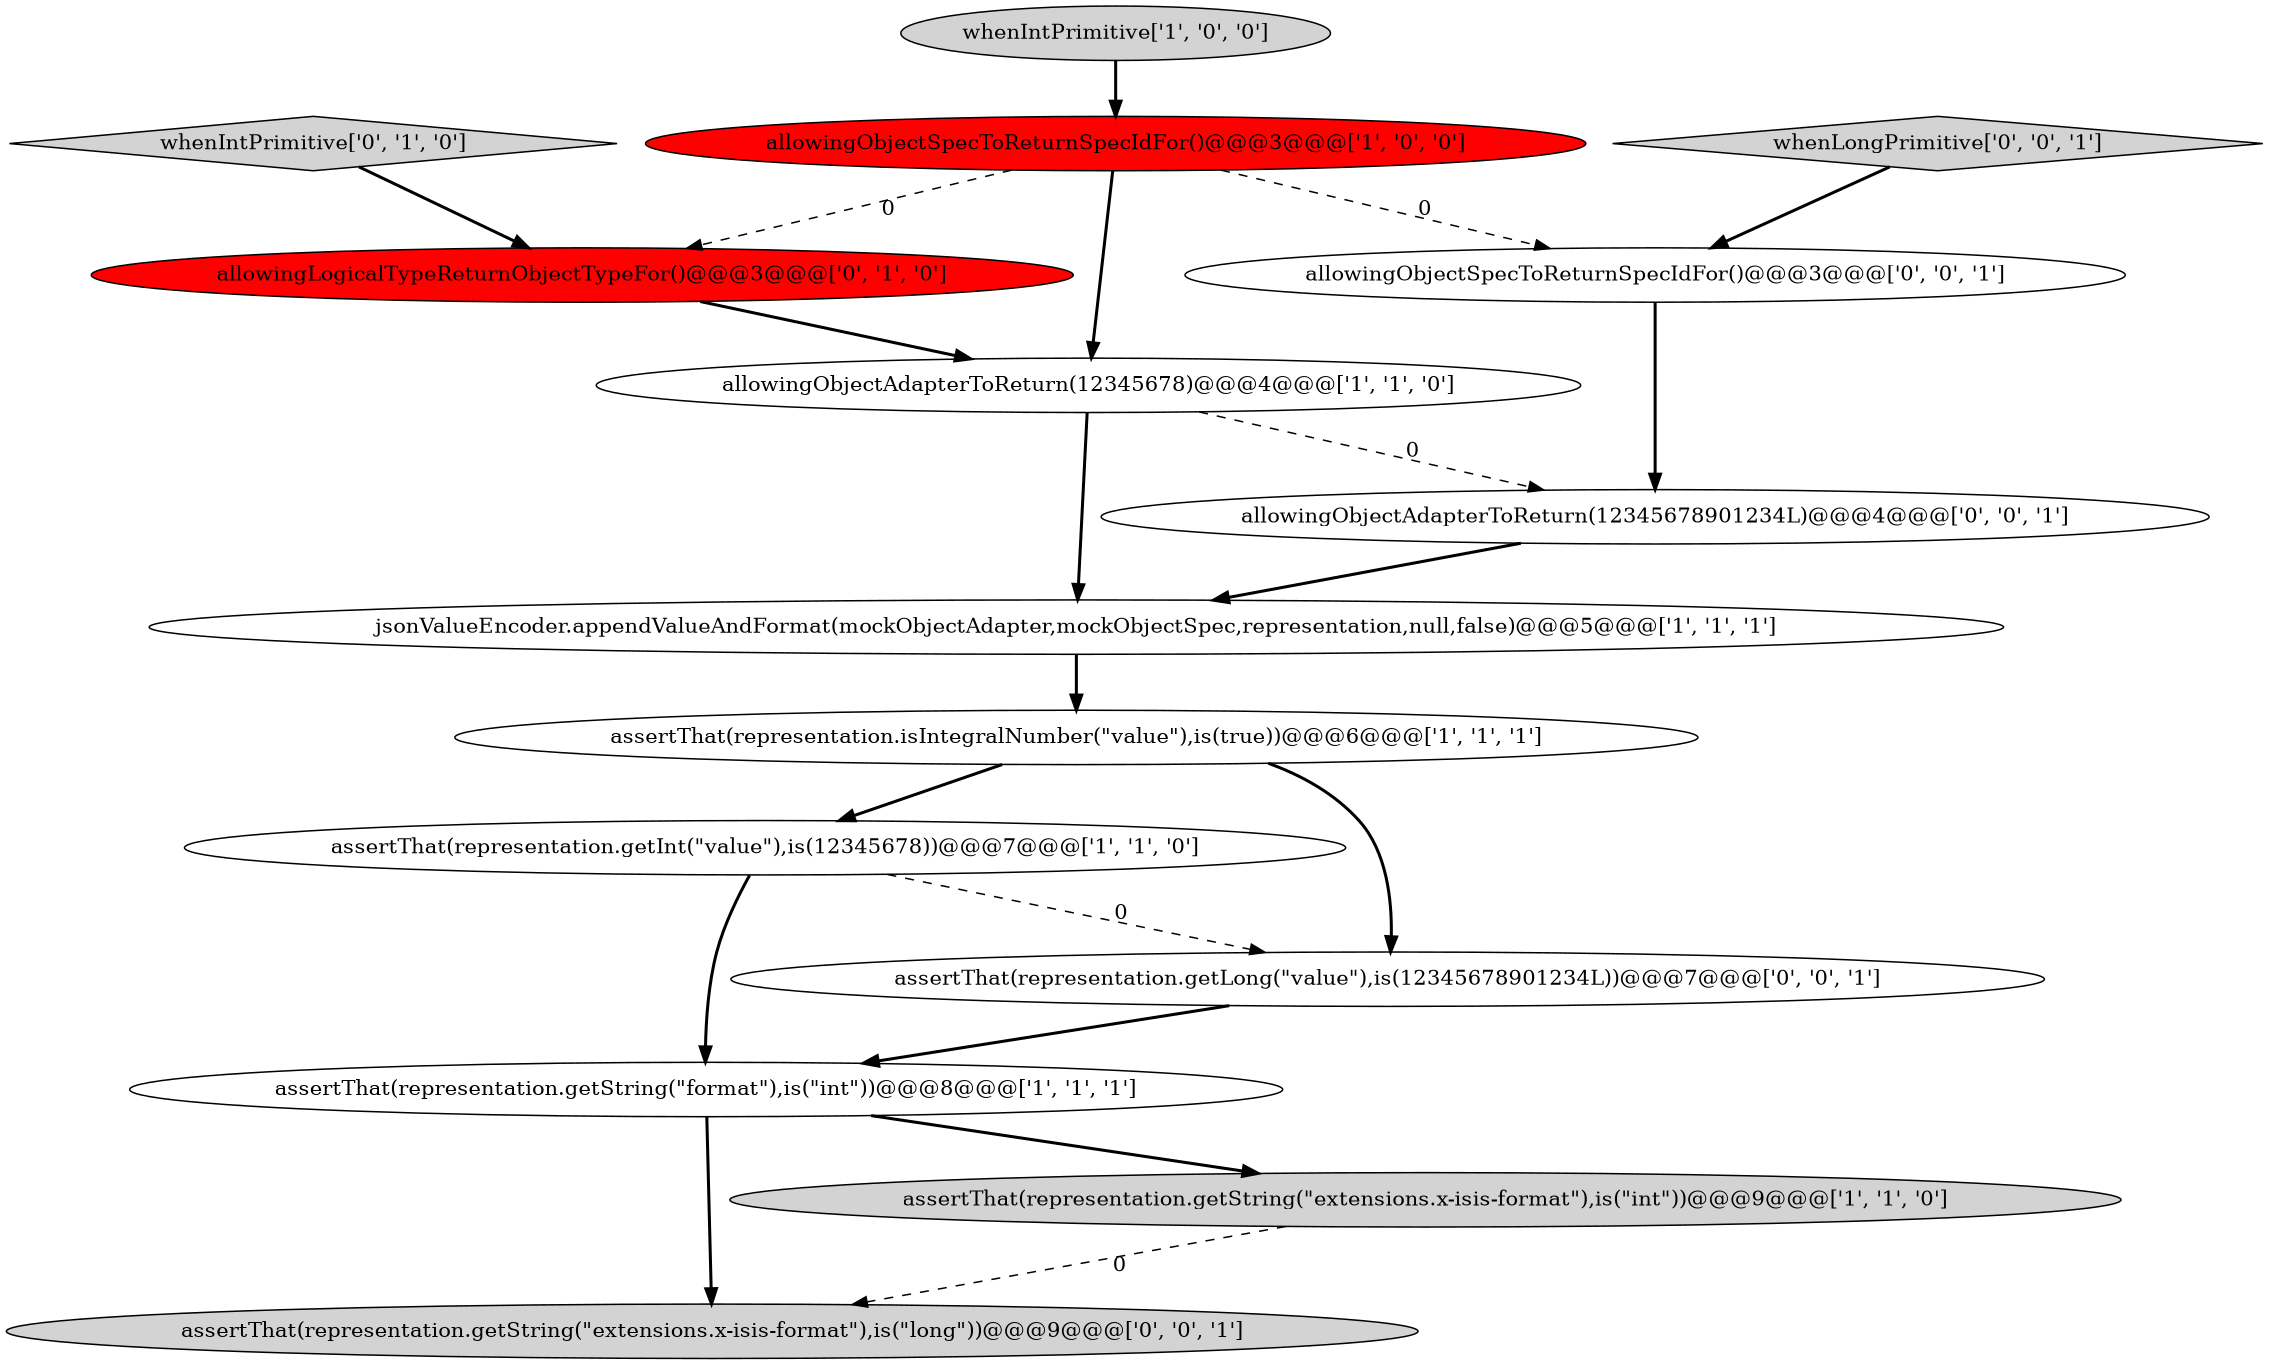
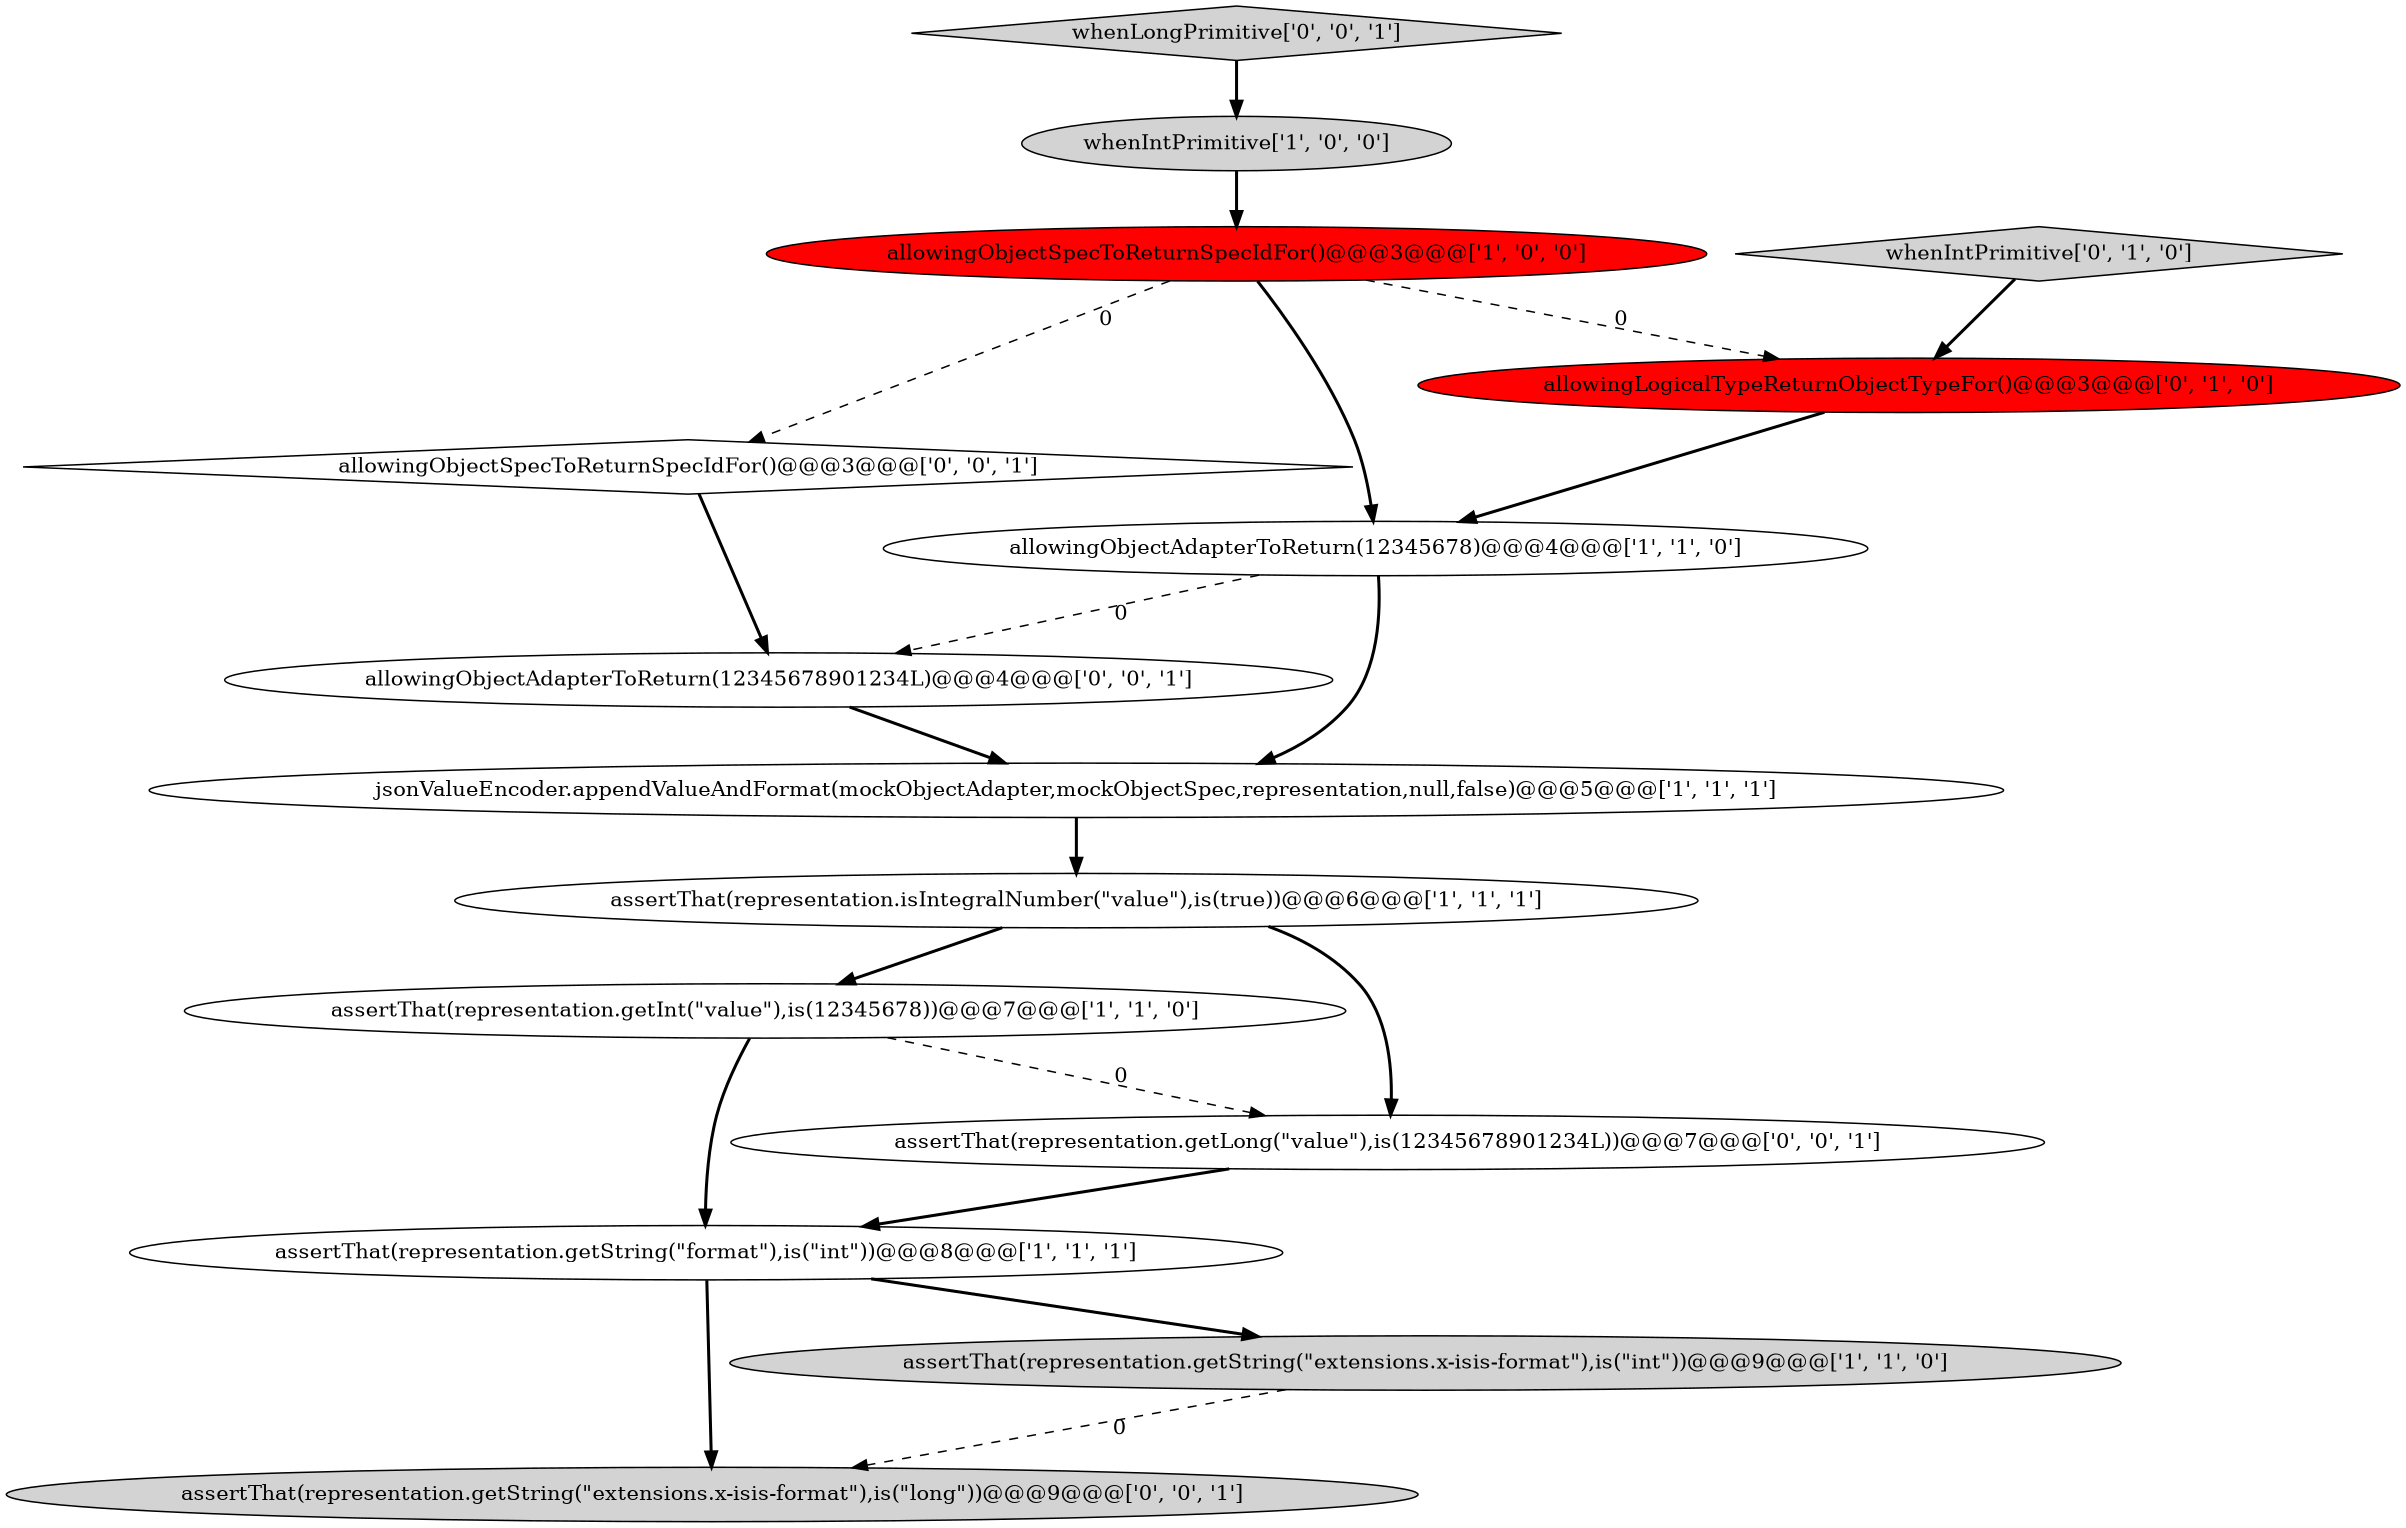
(1808, 204) -> (1237, 81)
(1655, 275) -> (688, 467)
